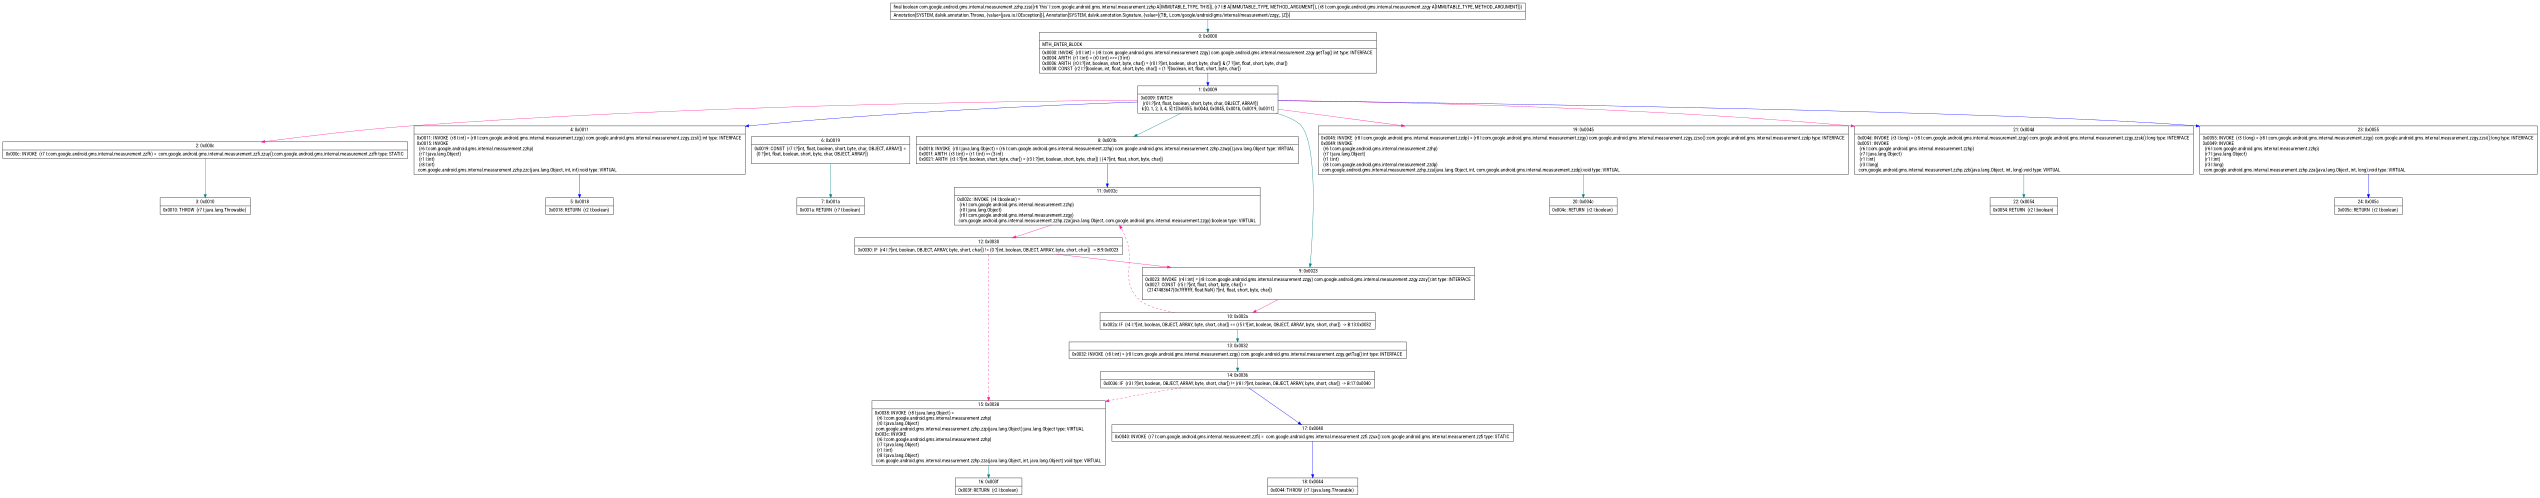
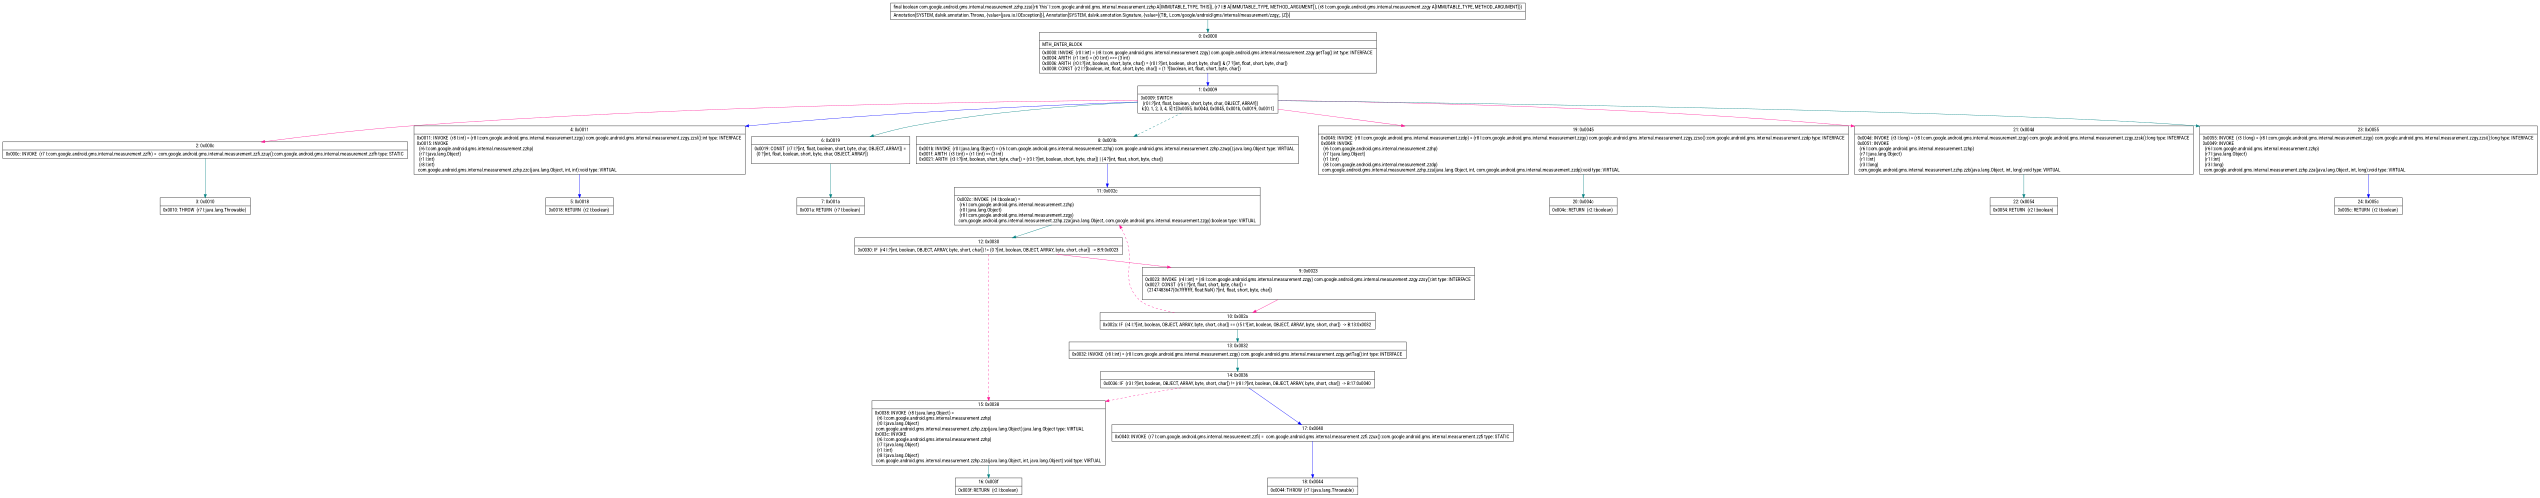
(1737, 109) -> (1737, 109)
(1159, 124) -> (1159, 124)
(1313, 179) -> (1005, 113)
(1034, 231) -> (1034, 231)
